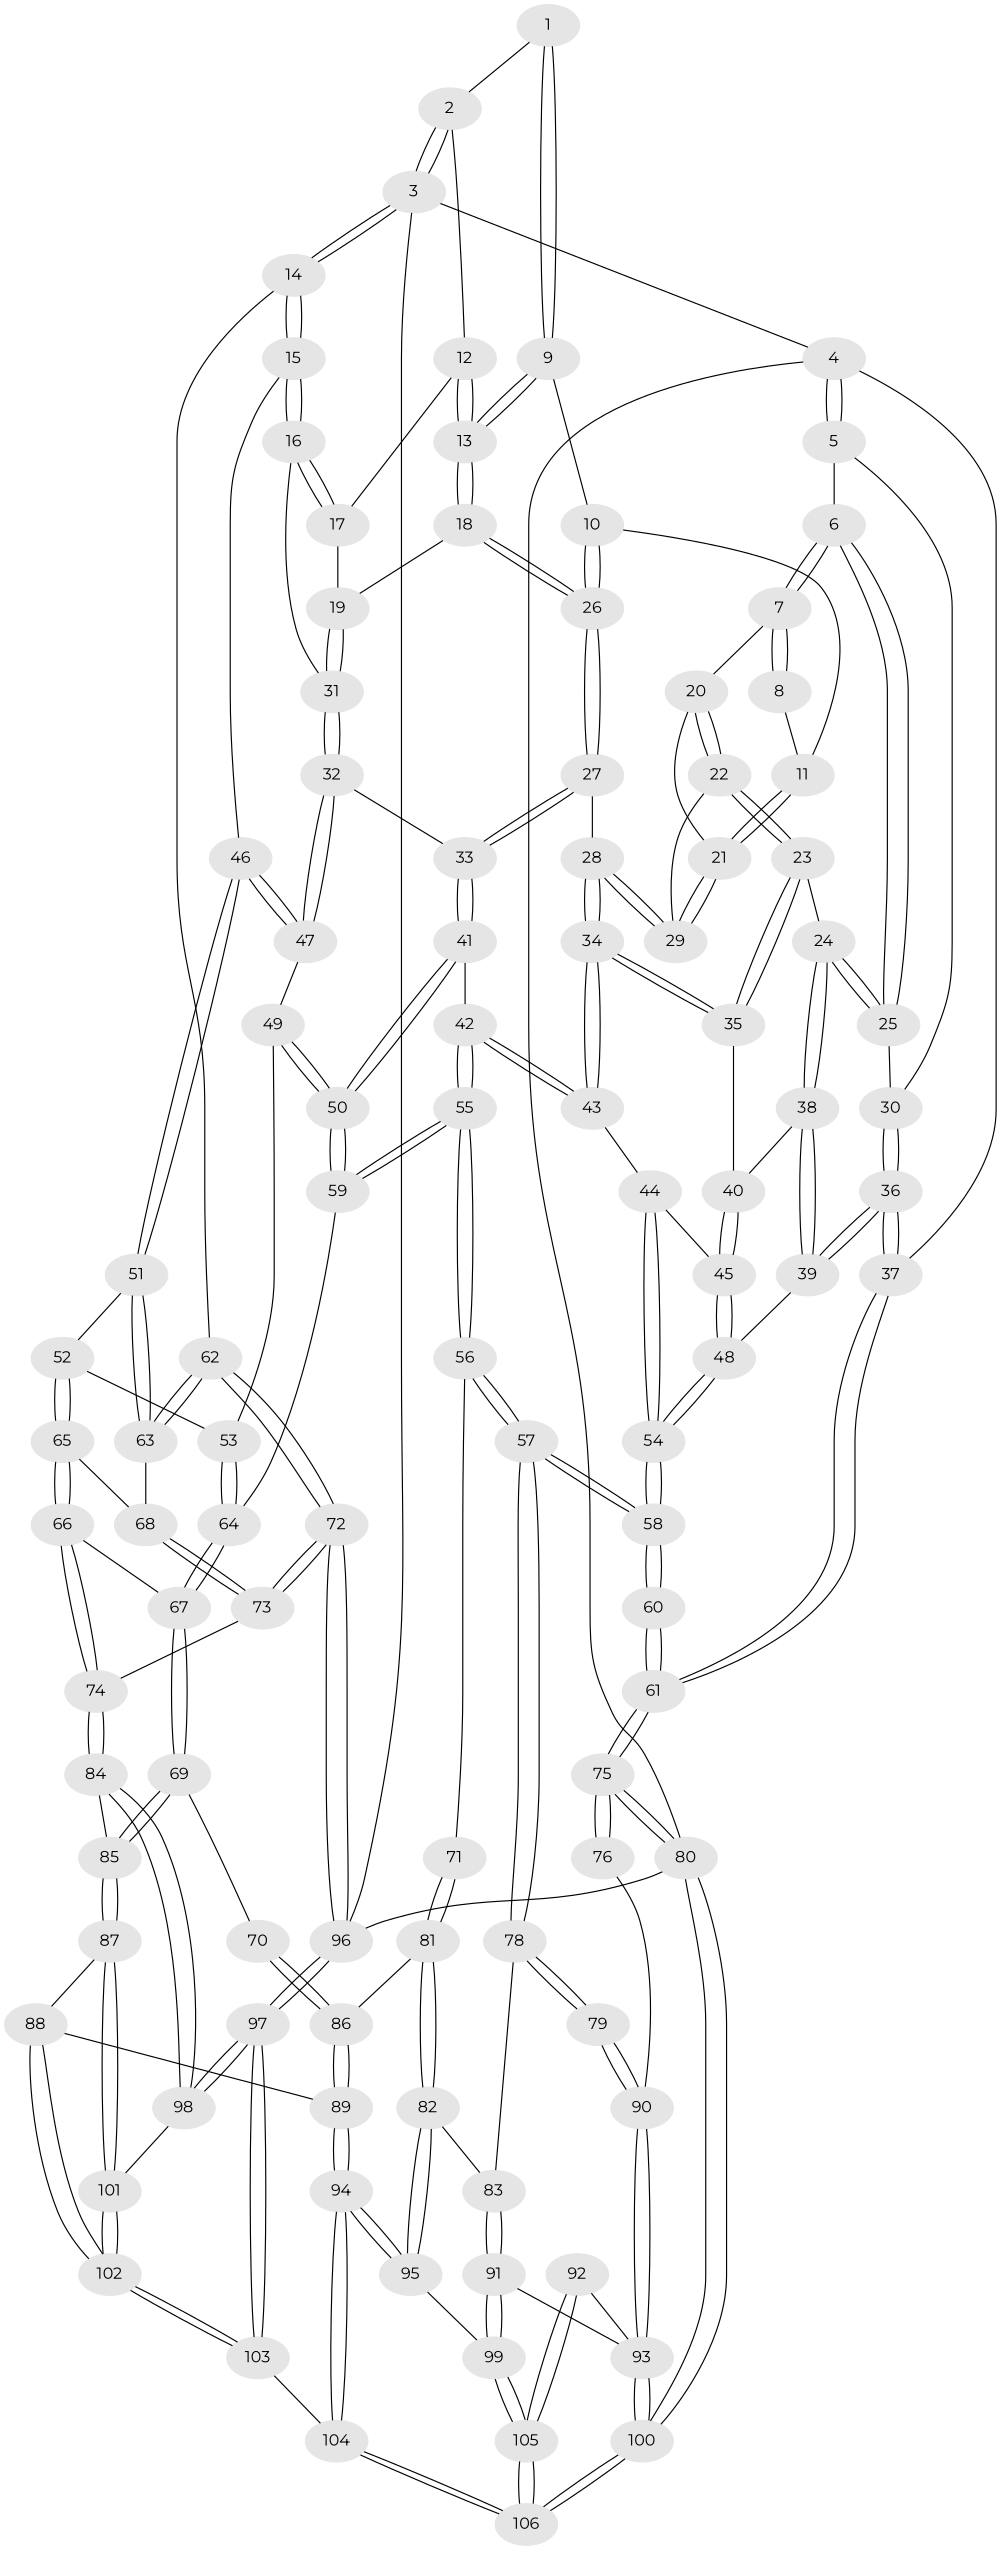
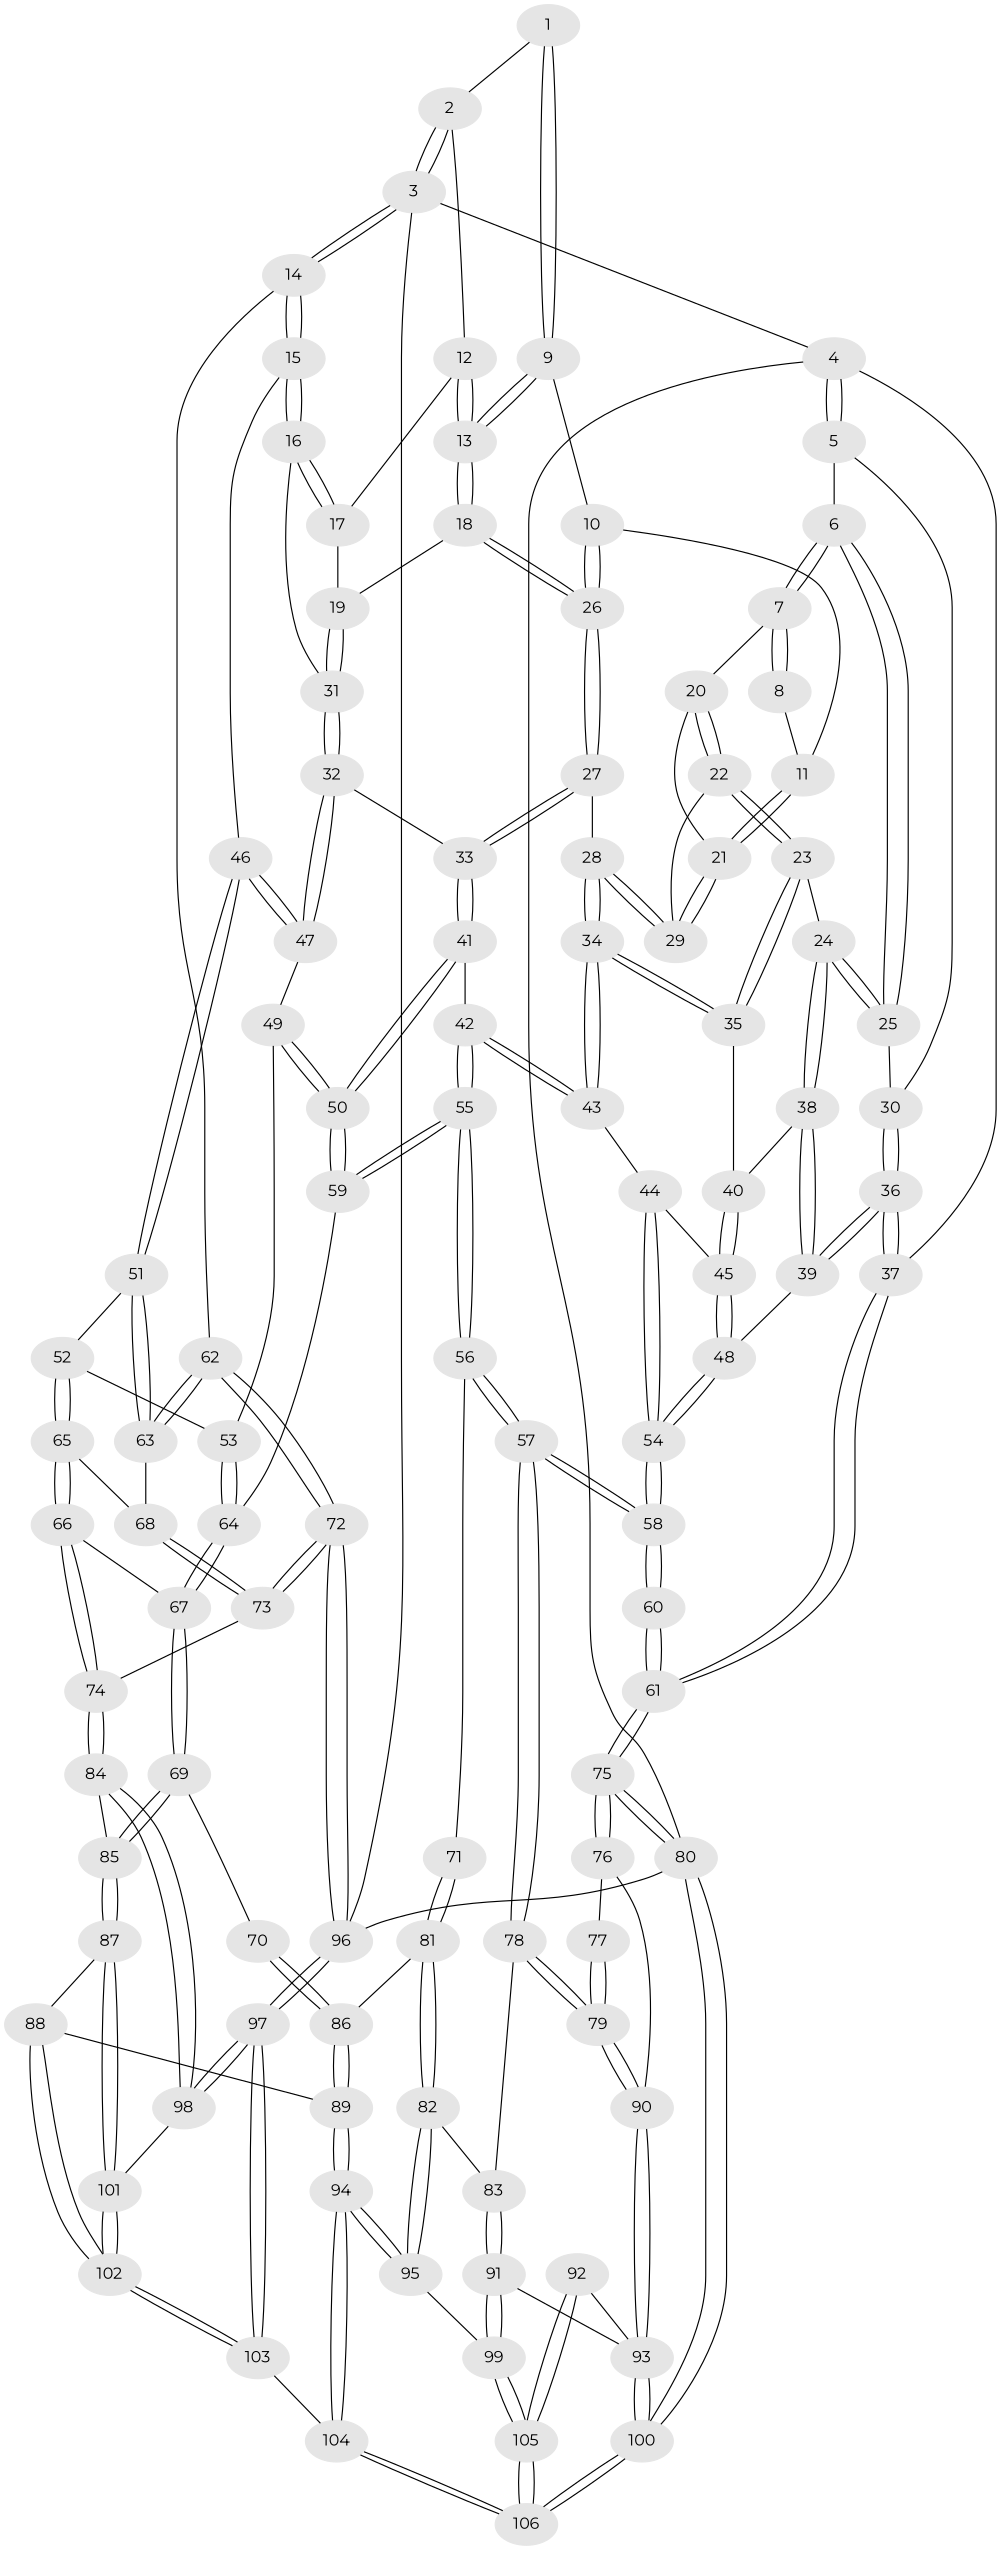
none -> (598, 1941)
